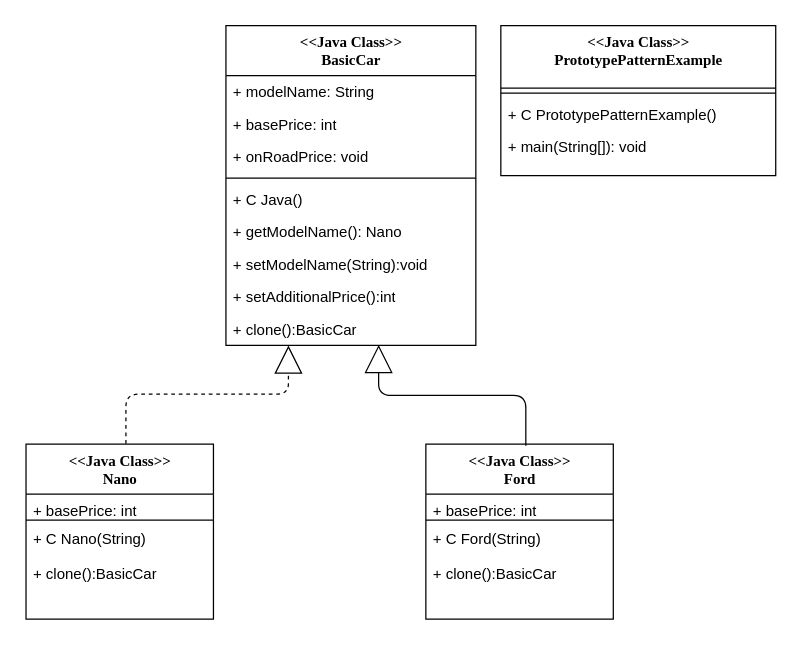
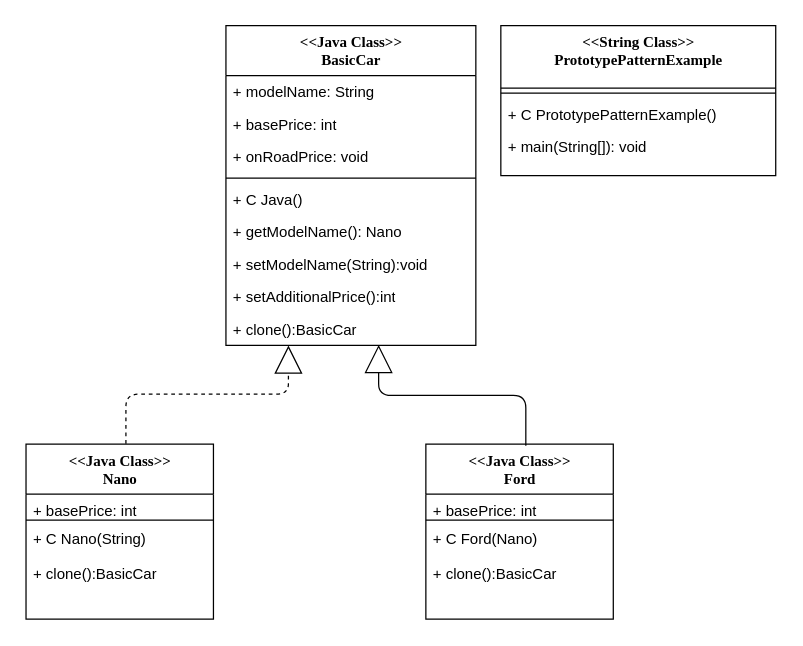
(639, 52) -> (639, 52)
(494, 540) -> (488, 540)
